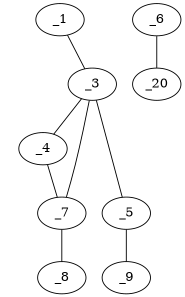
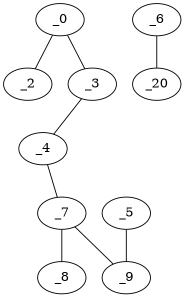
(60, 20) -> (60, 20)
none -> (28, 84)
(79, 149) -> (94, 245)
(109, 149) -> none
